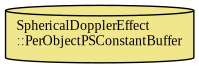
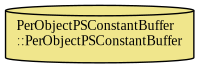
(100, 34) -> (100, 34)
